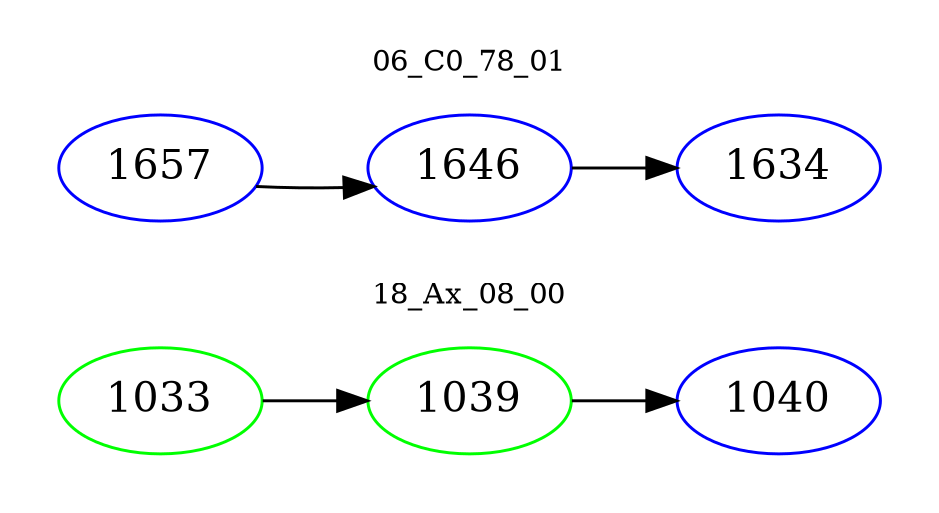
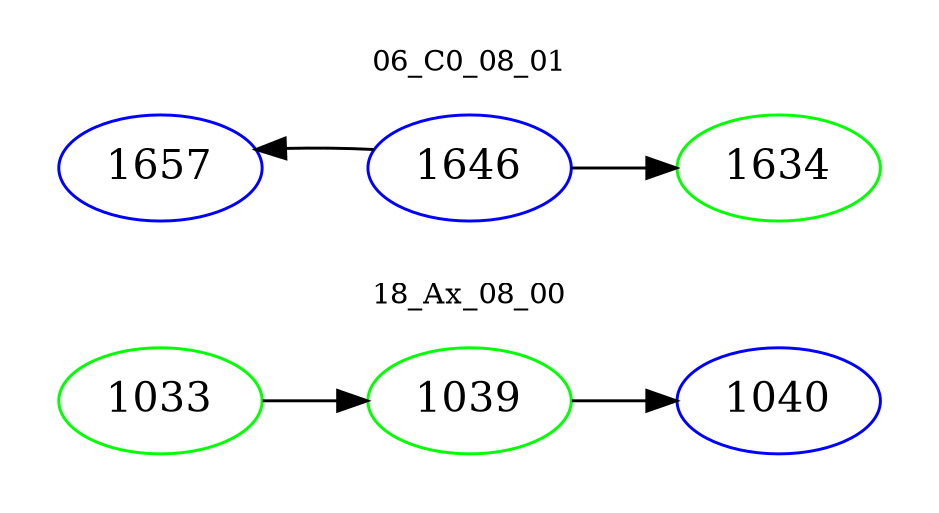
(470, 63) -> (470, 63)
(779, 168) -> (779, 168)
(300, 188) -> (330, 148)
